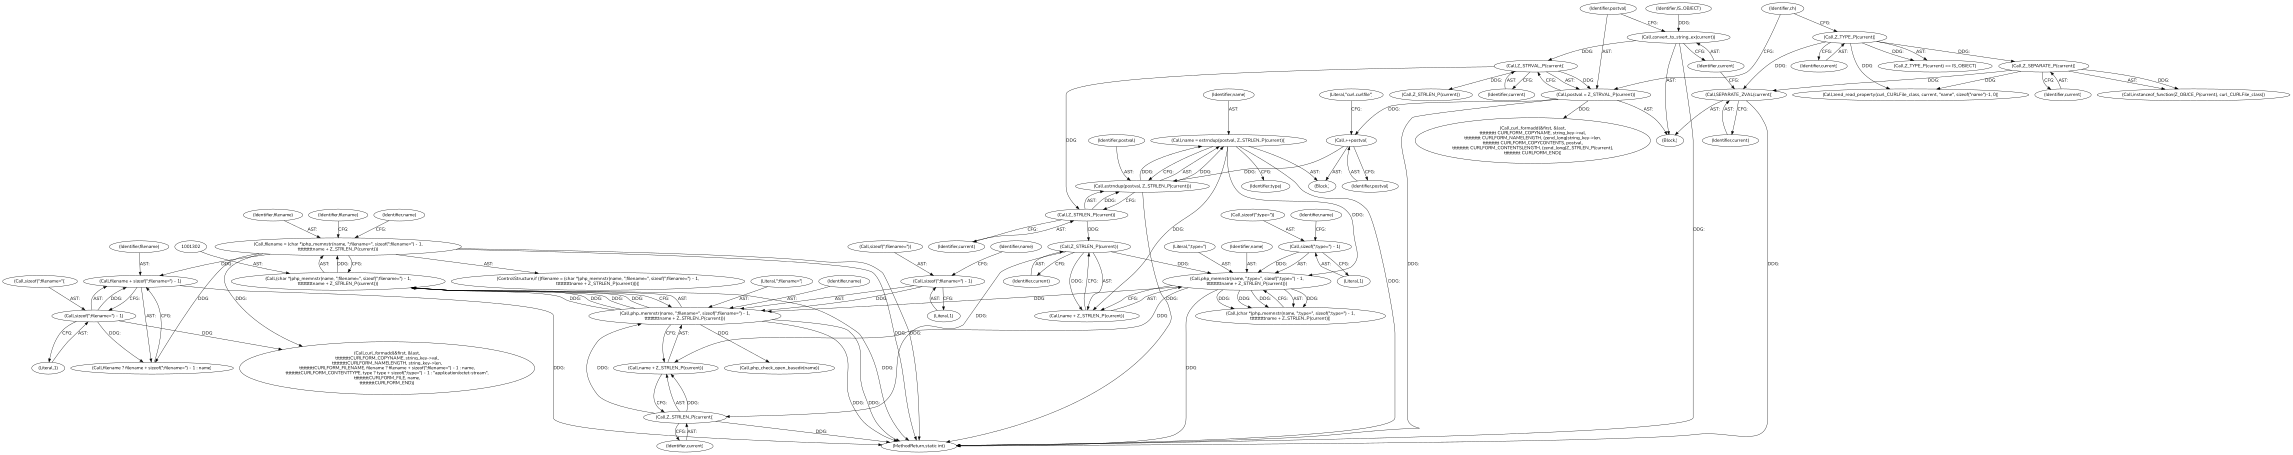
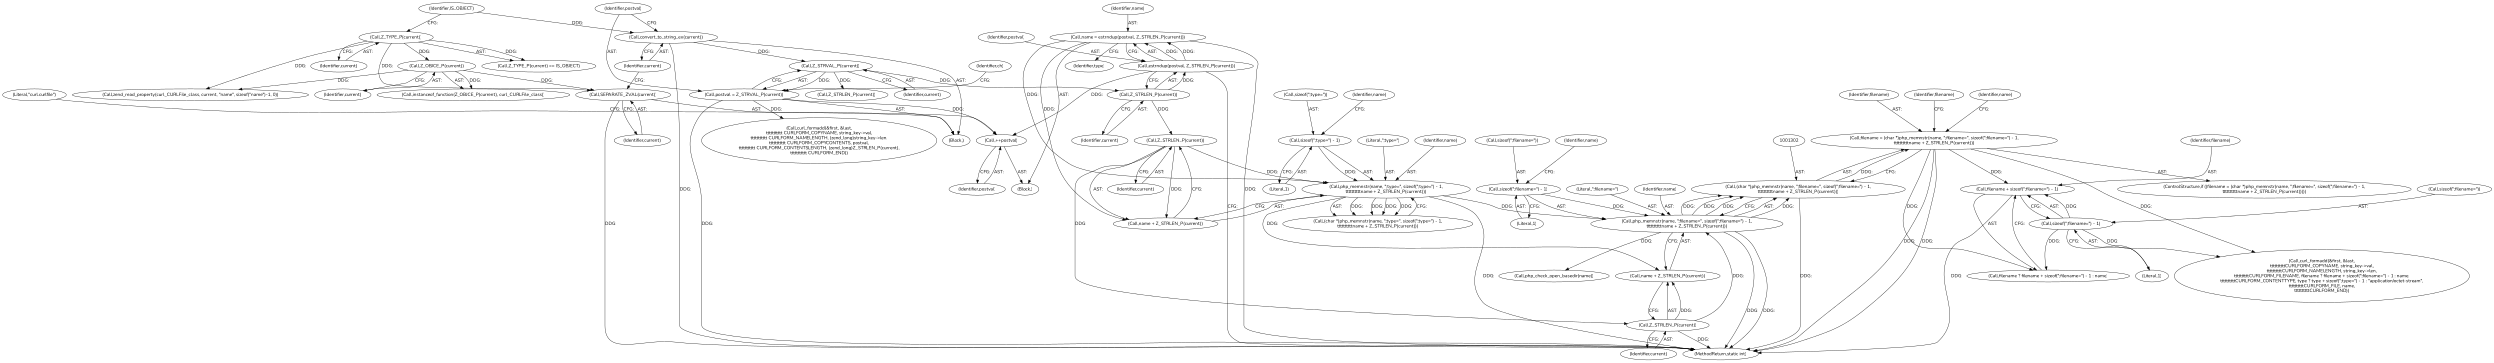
(1814, 22) -> (425, 22)
(2044, 66) -> (437, 66)
(1262, 168) -> (1081, 95)
(1173, 299) -> (1233, 207)
